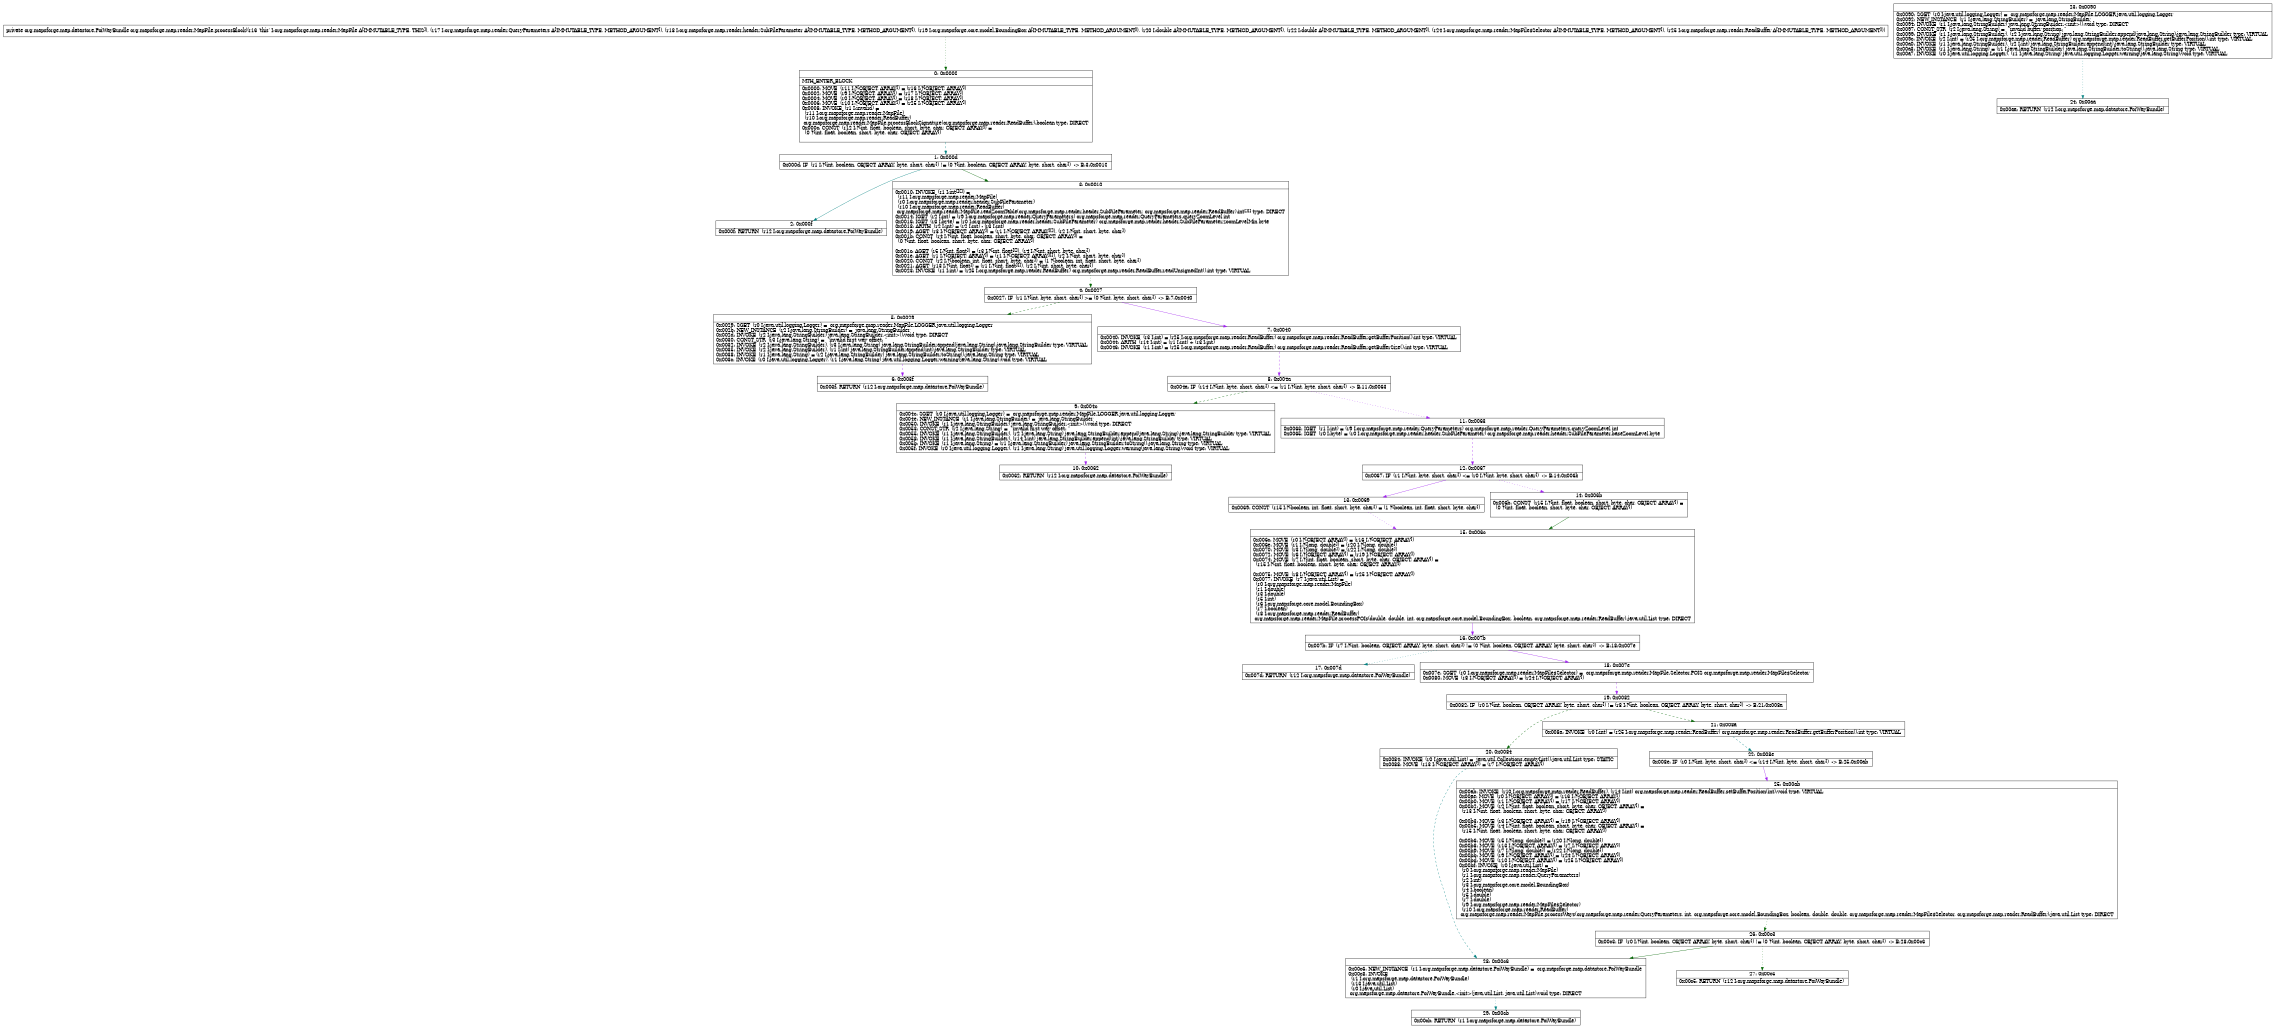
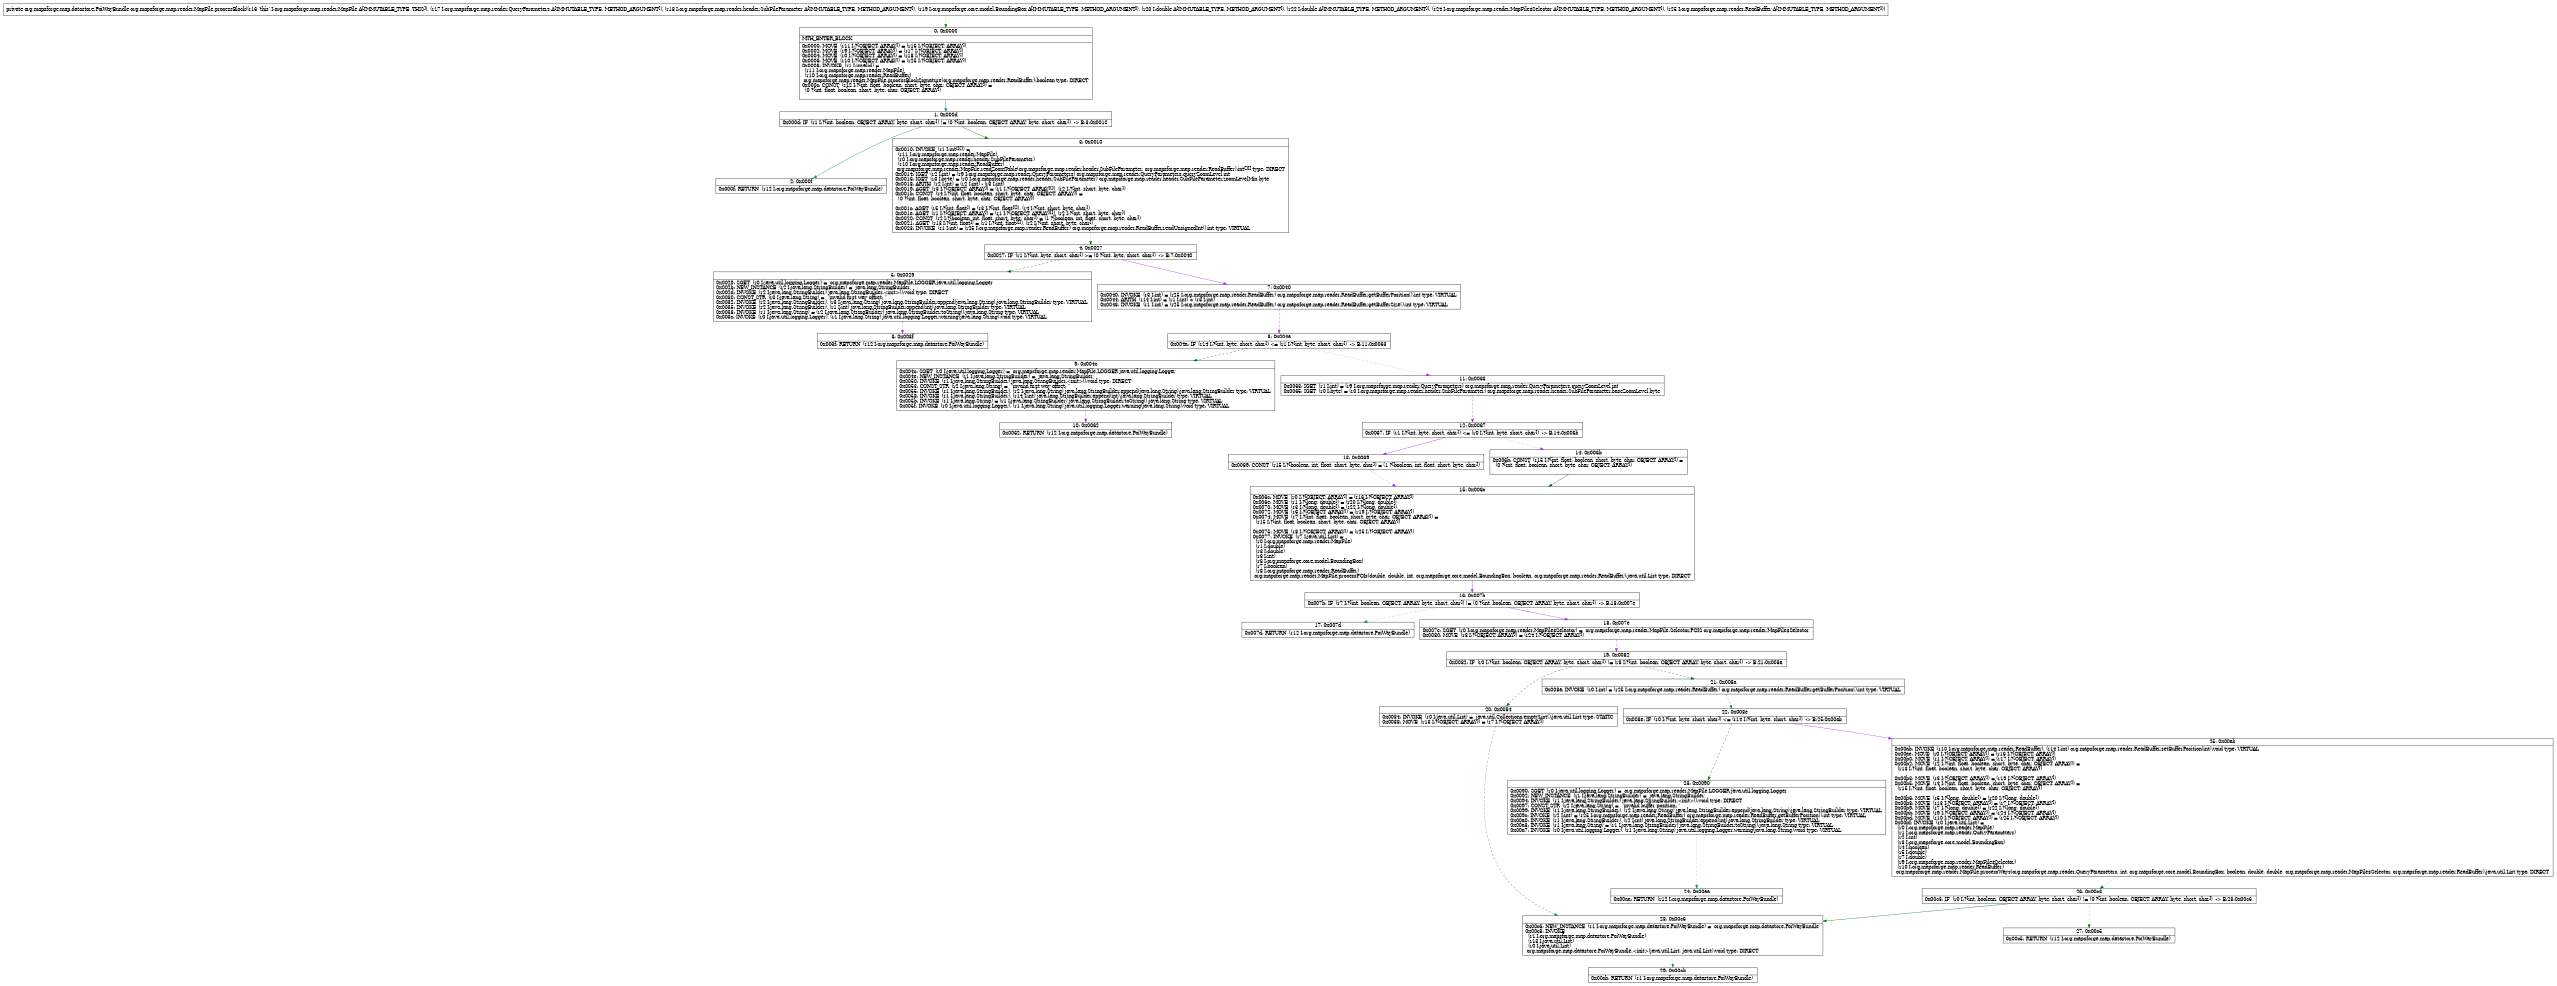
(946, 147) -> (946, 104)
(1265, 599) -> (1264, 557)
none -> (1721, 750)
